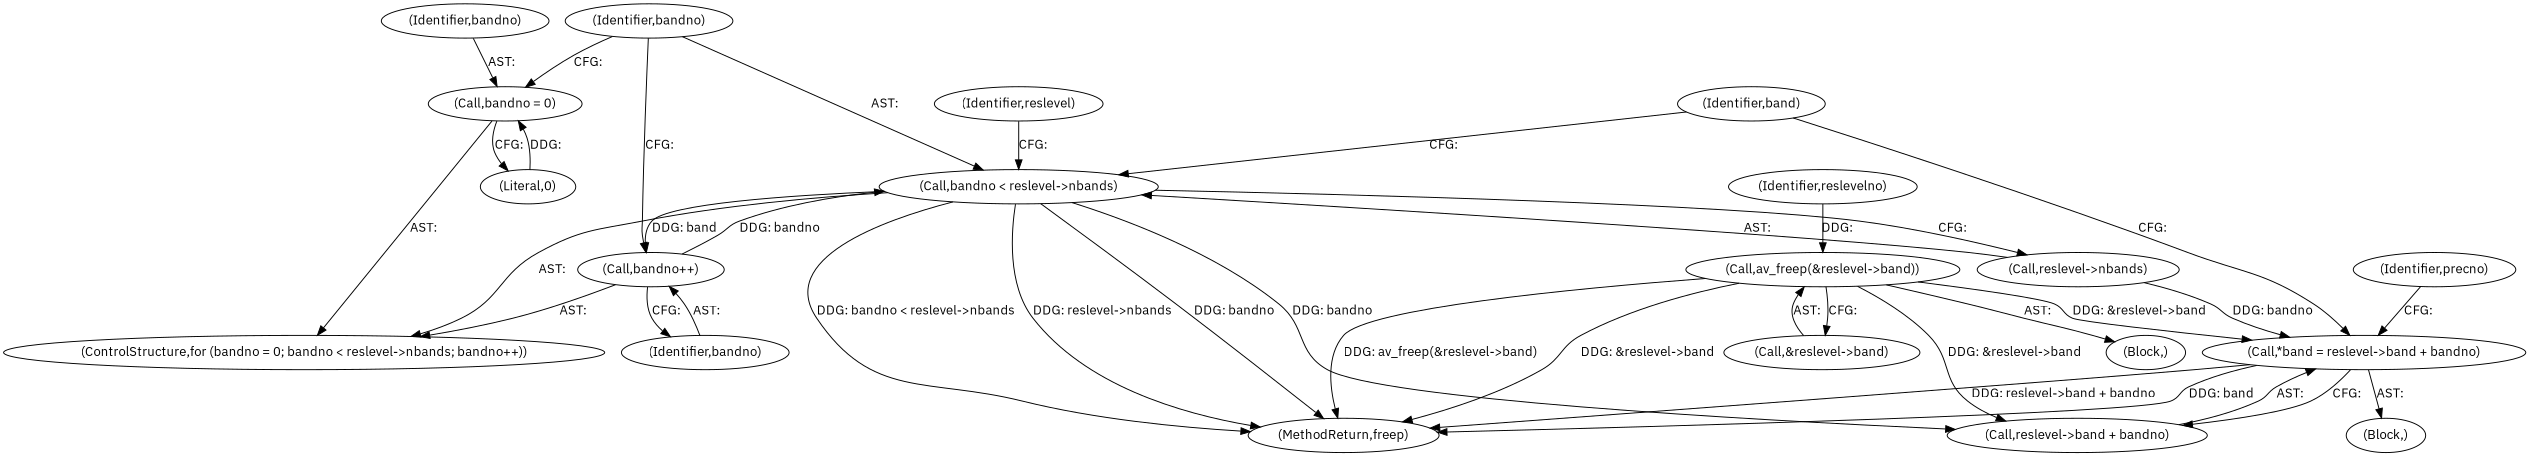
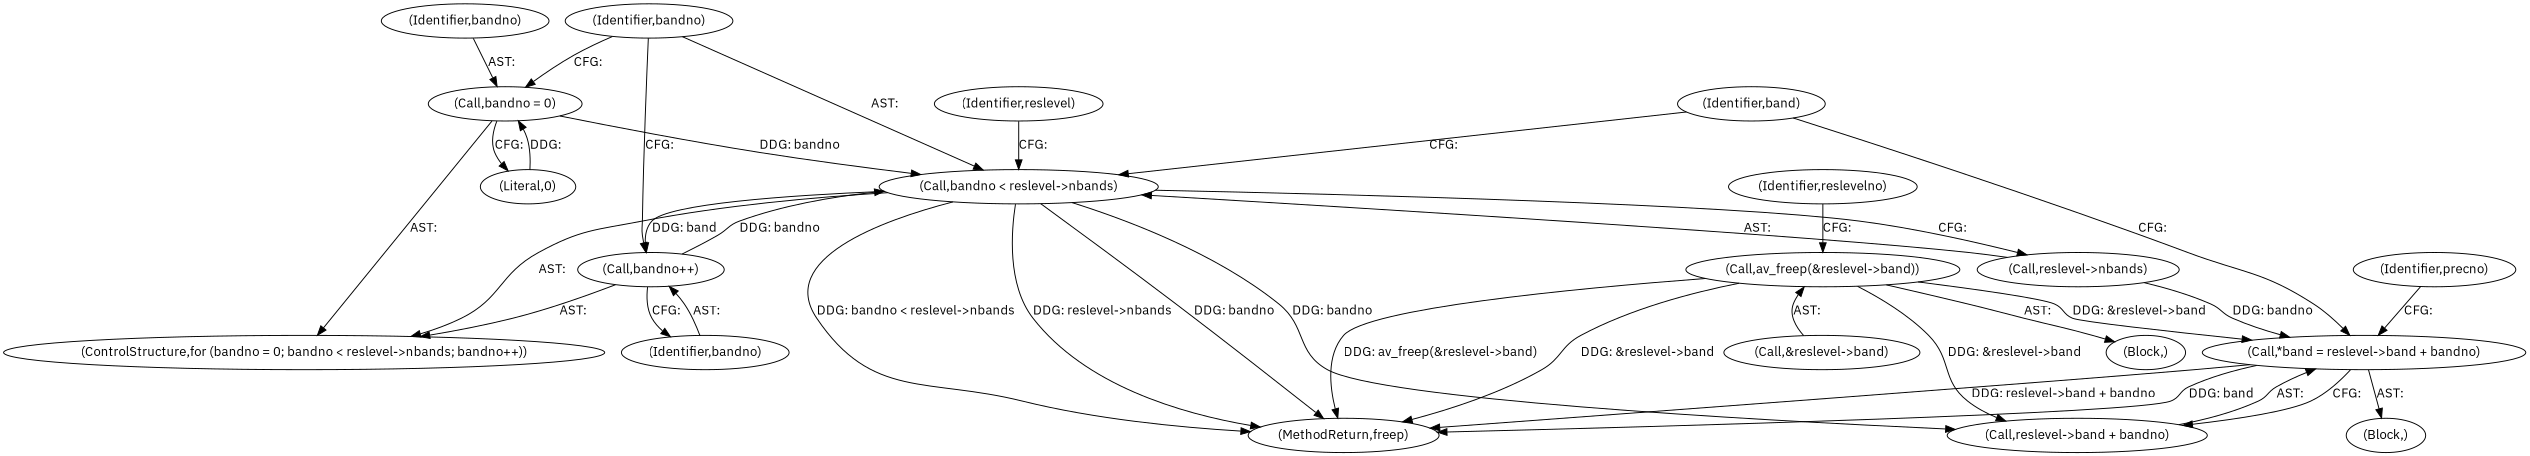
none -> (735, 148)
(1839, 228) -> (1839, 228)
(1828, 306) -> none
